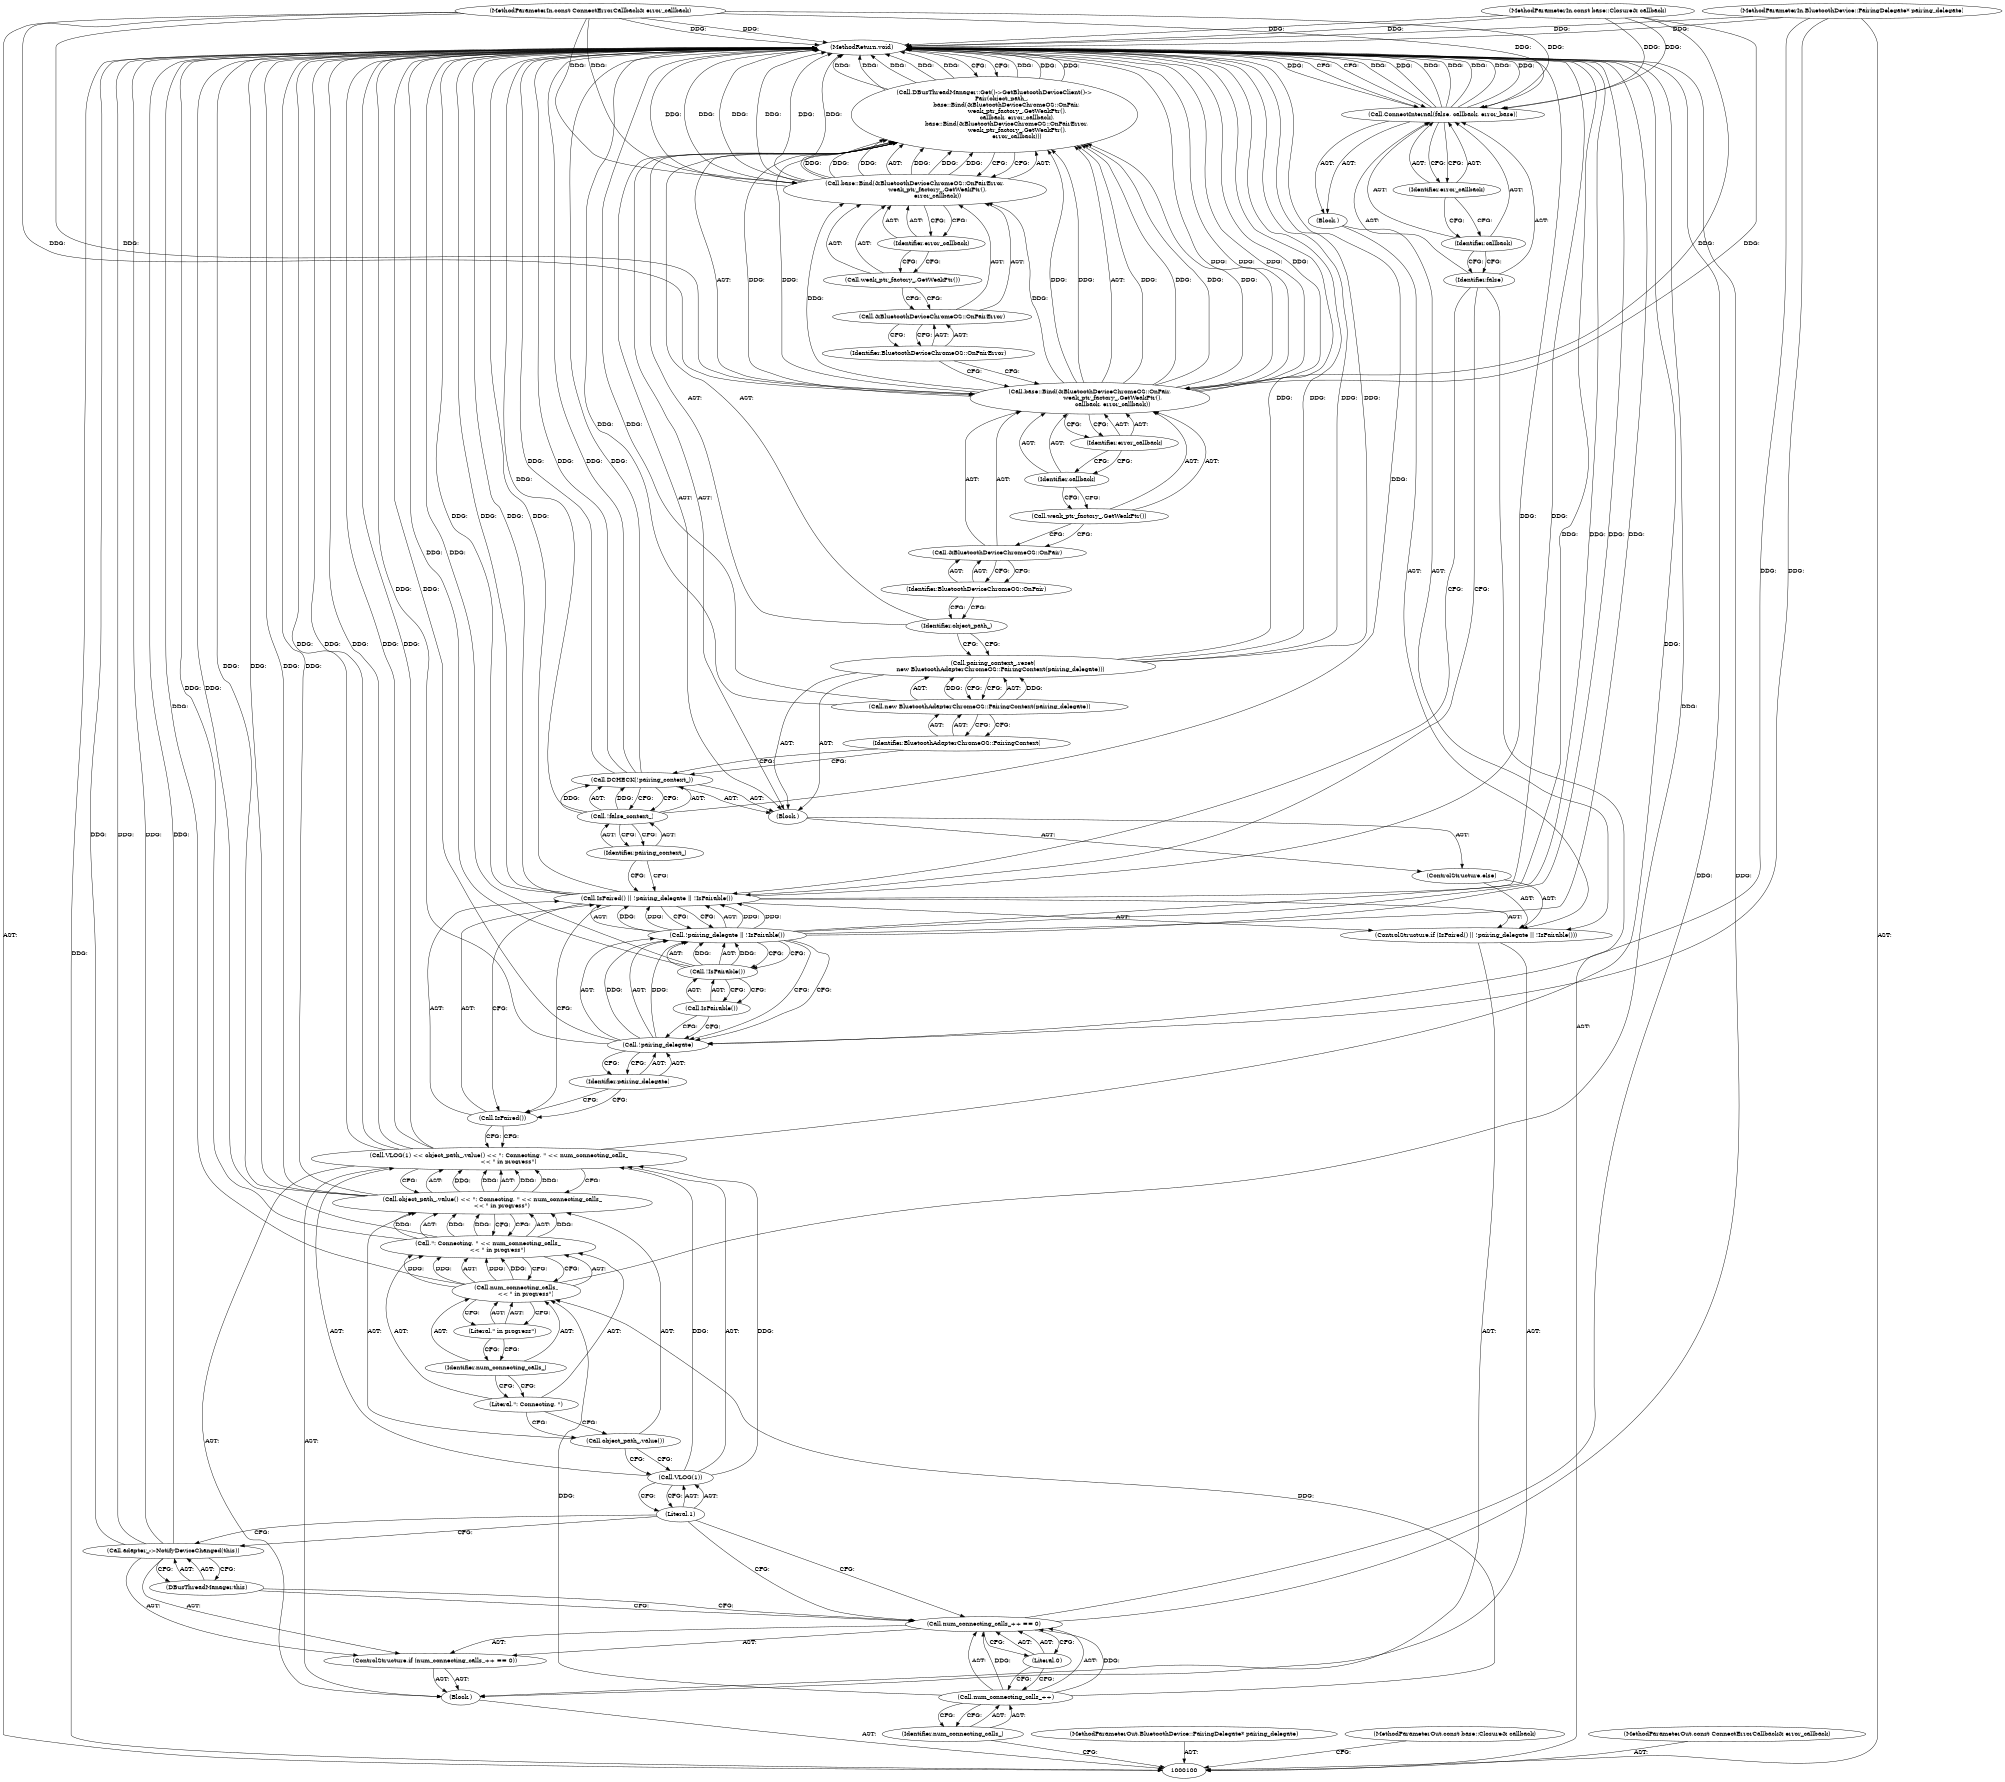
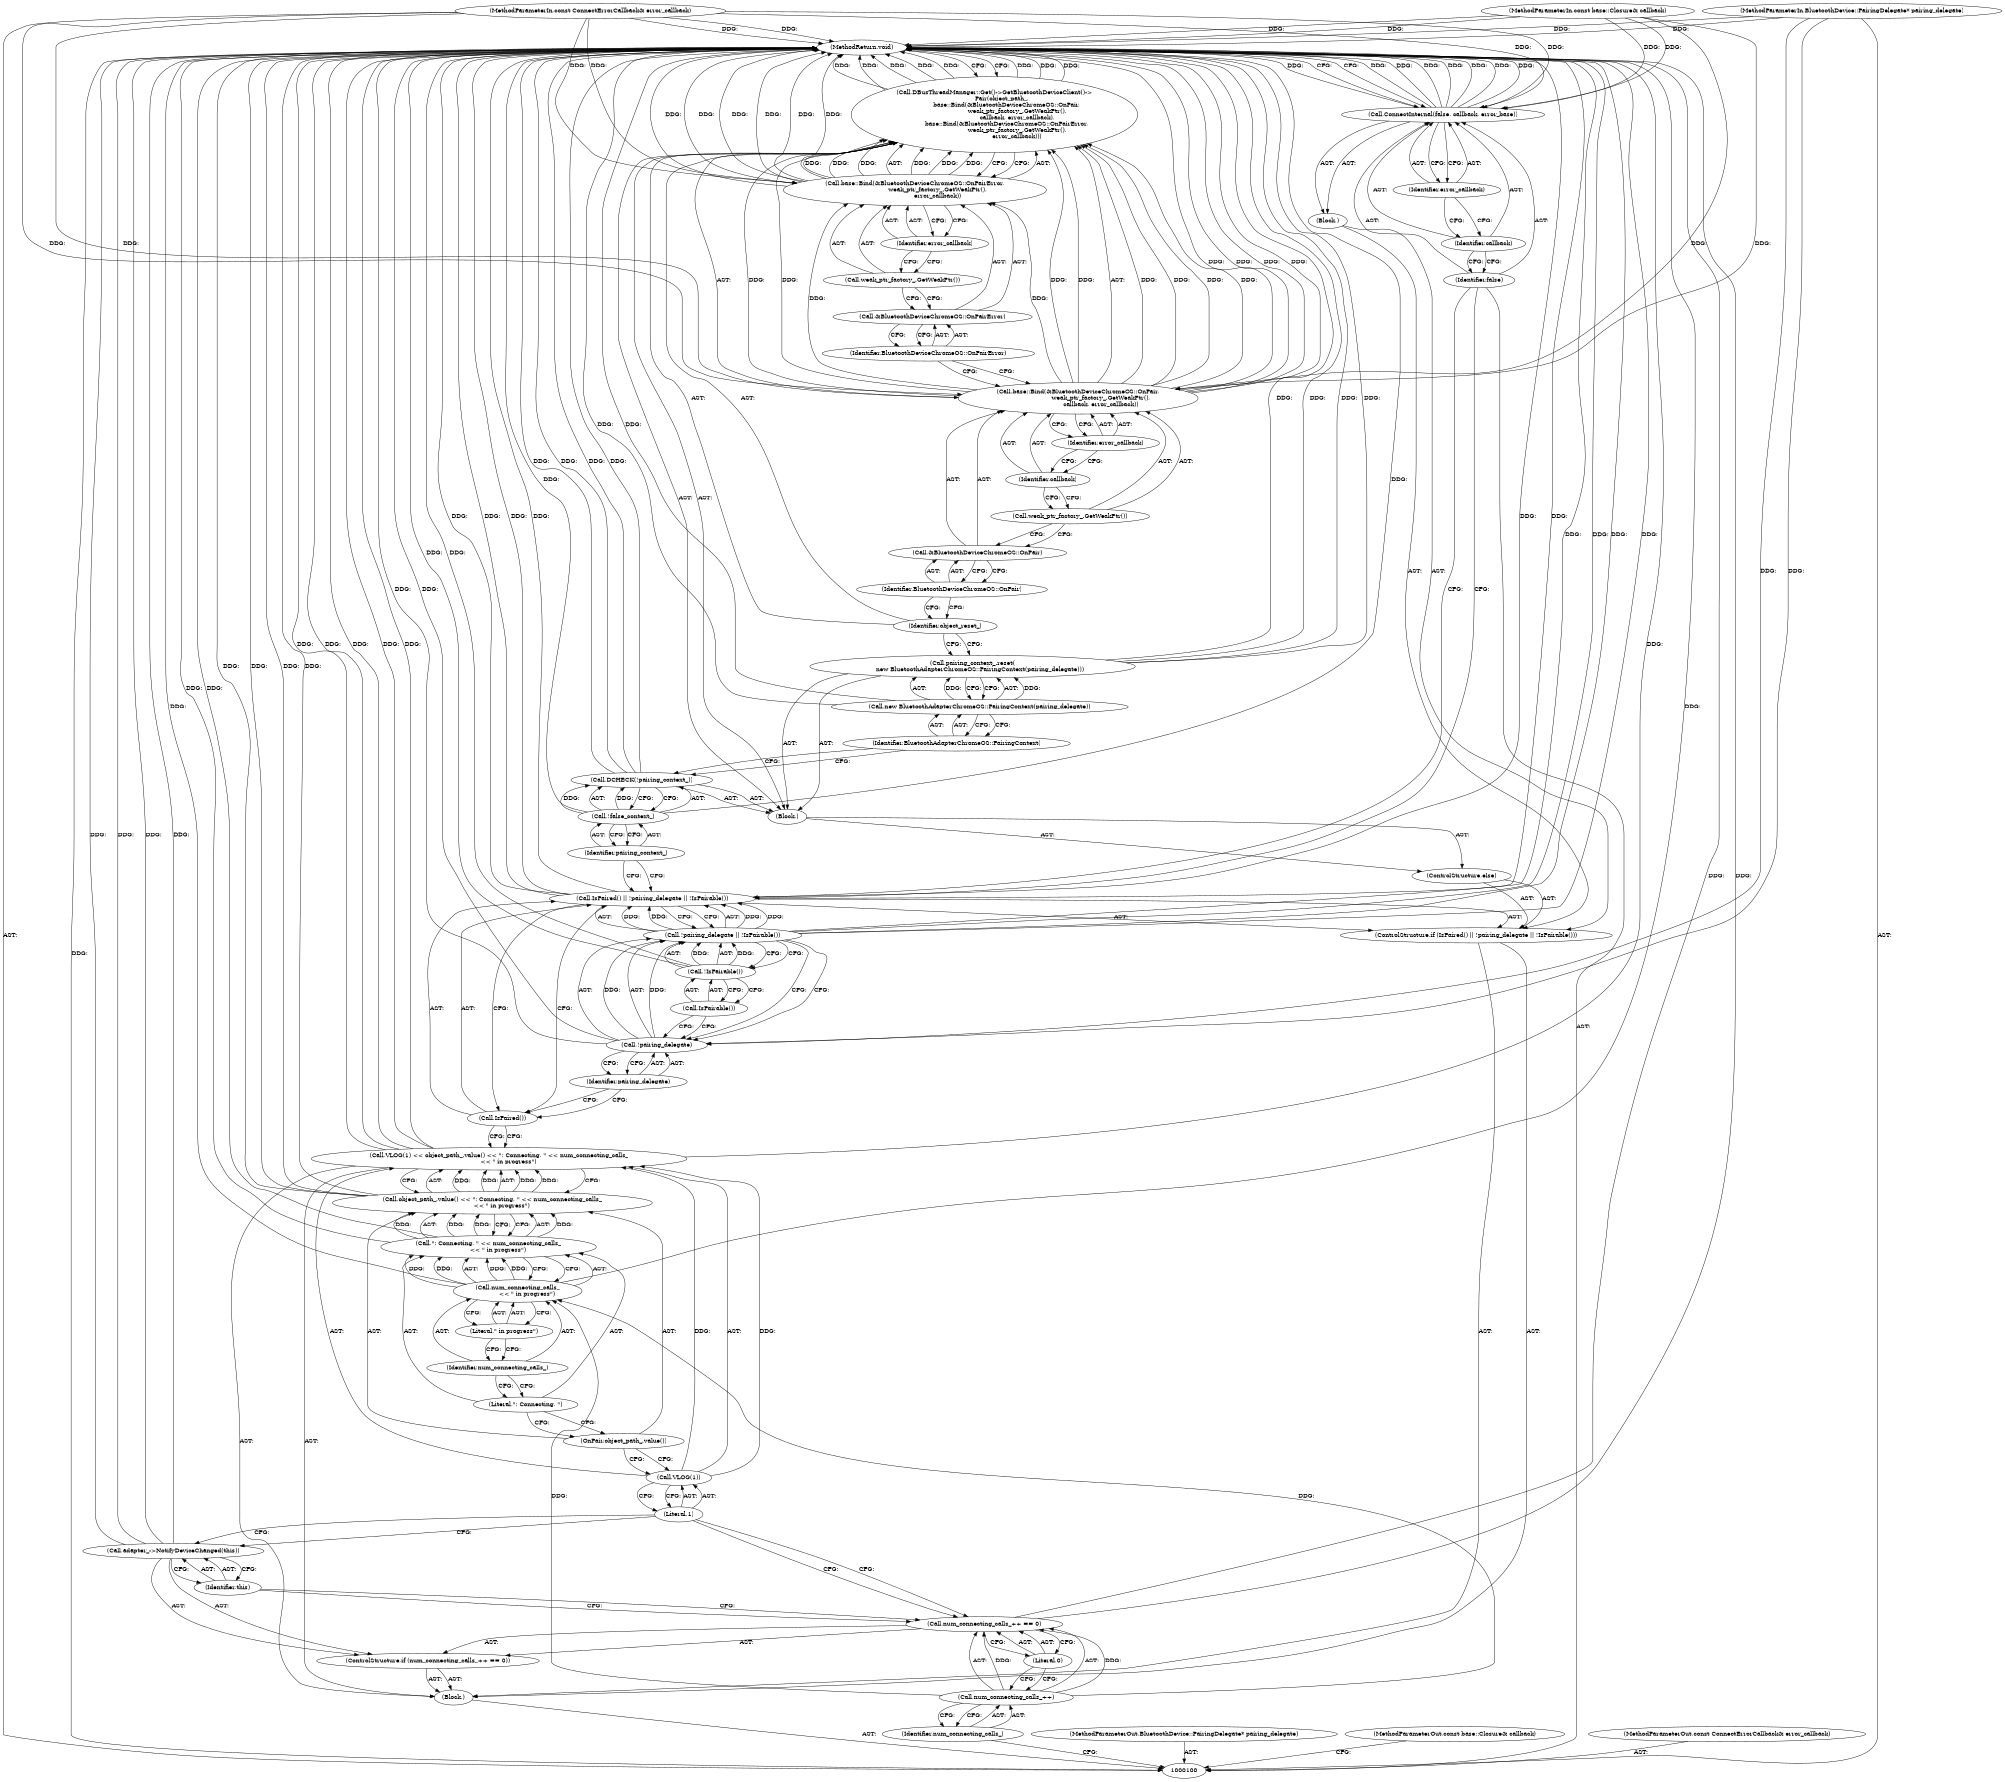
(957, 626) -> (945, 626)
(625, 1441) -> (624, 1441)
(207, 1588) -> (228, 1588)
